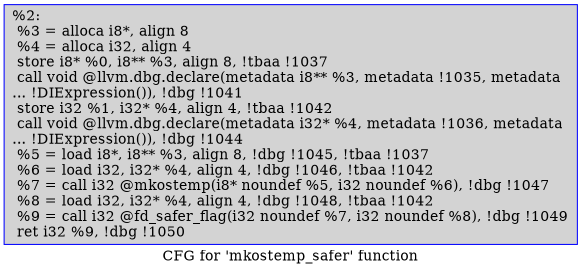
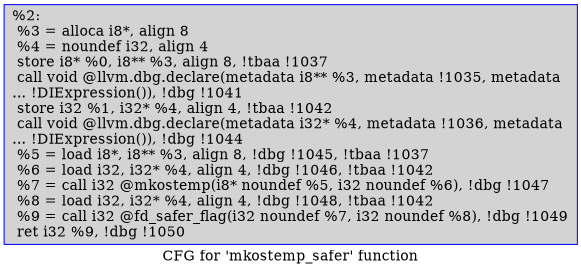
(102, 47) -> (111, 47)
